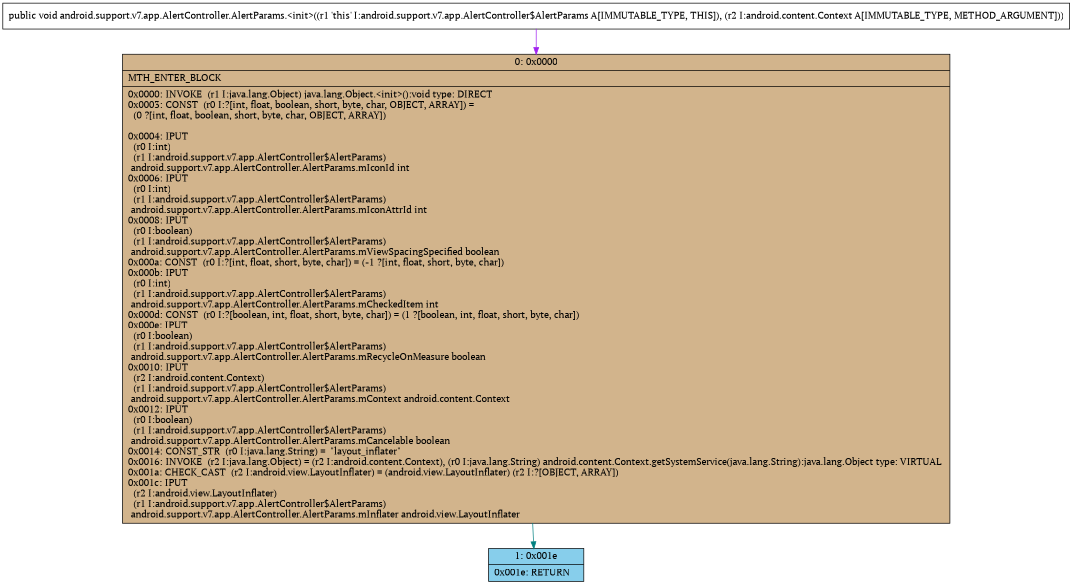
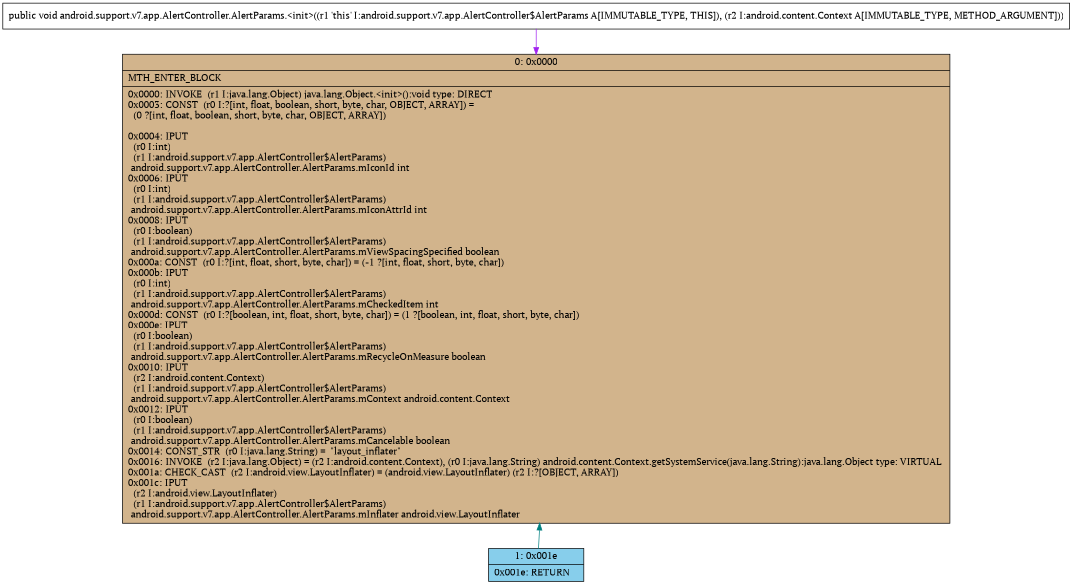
(533, 532) -> (539, 539)
